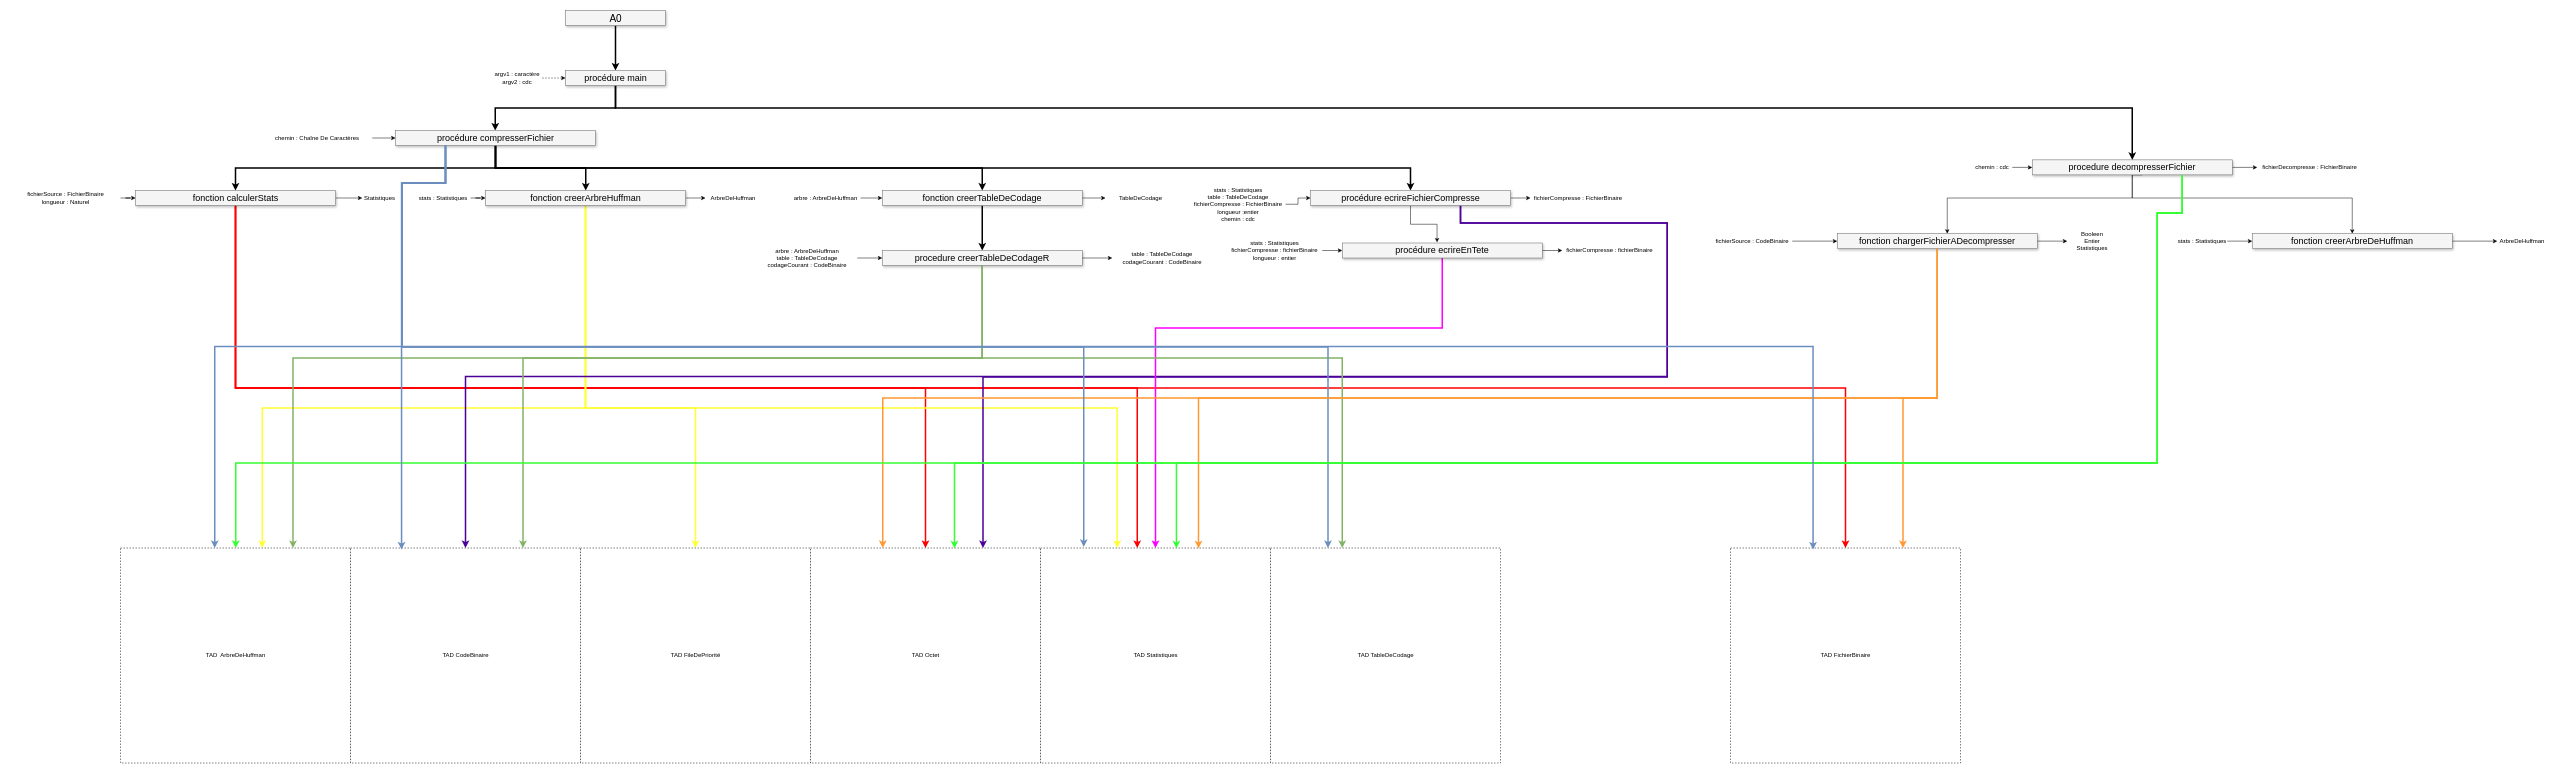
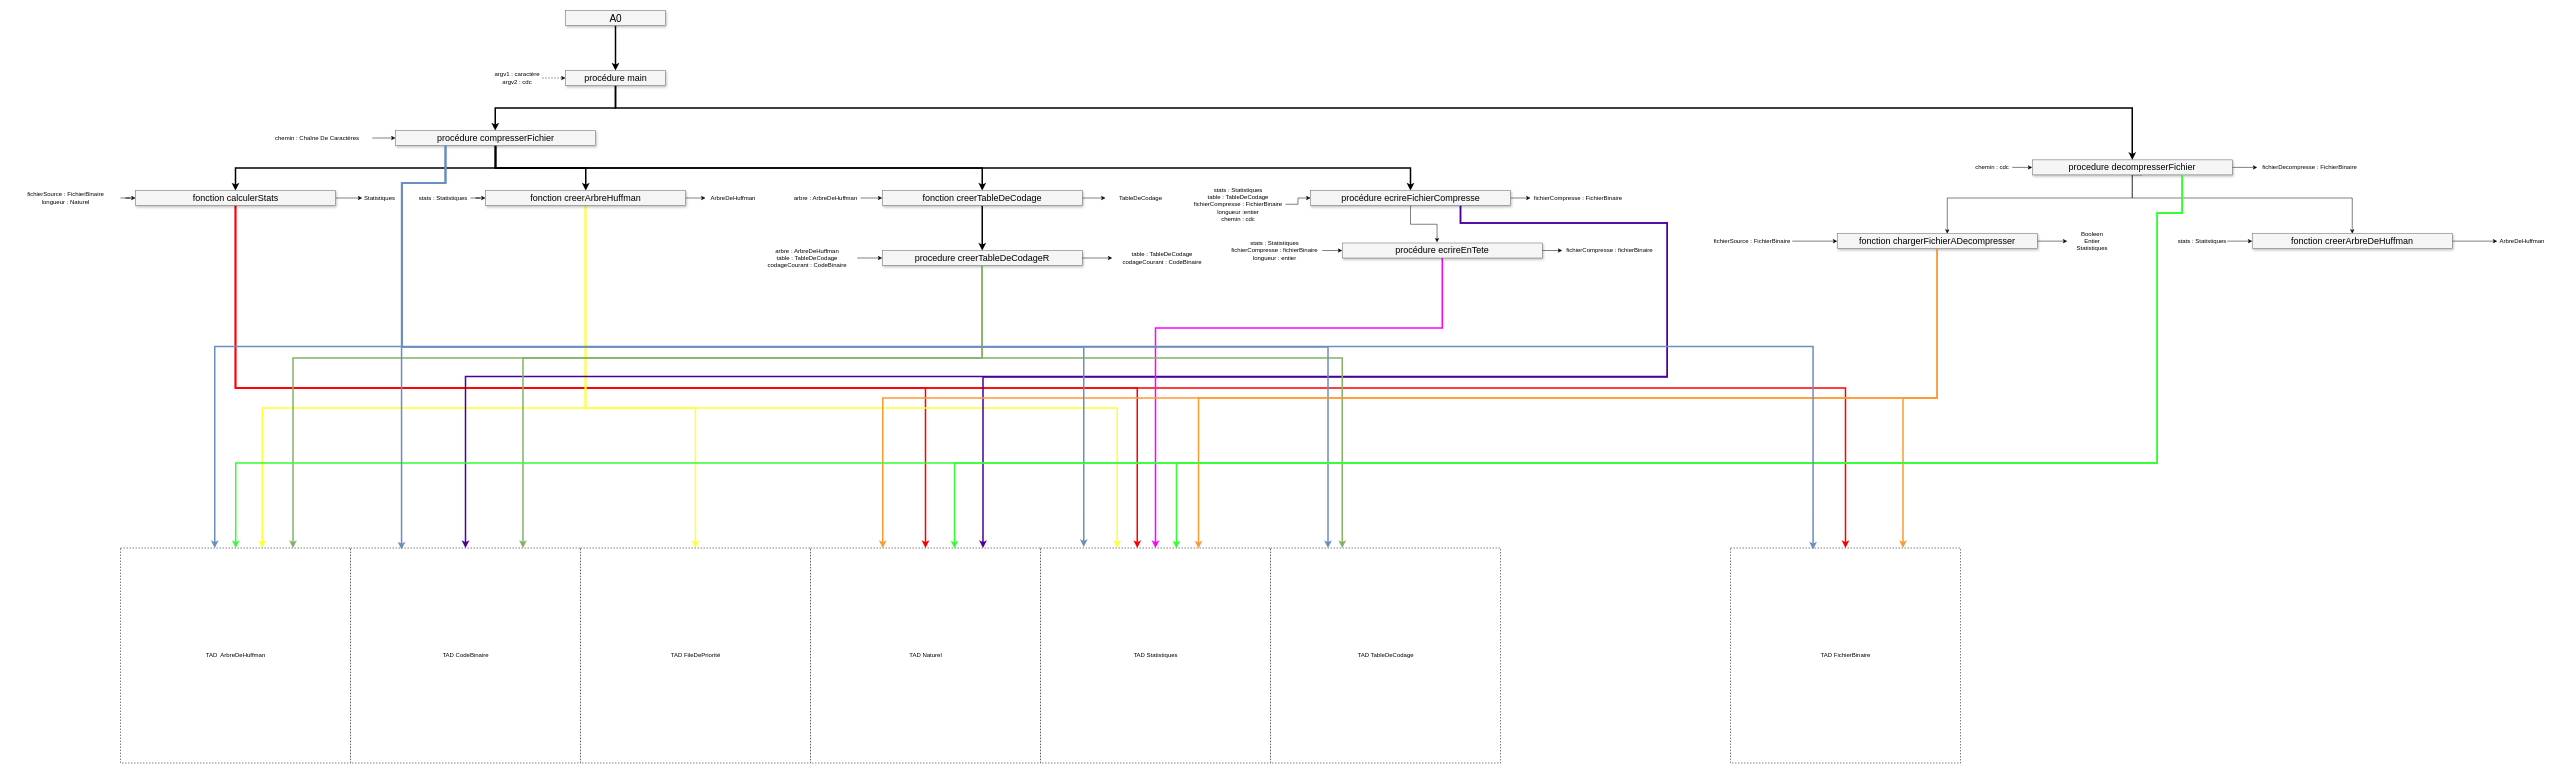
(1752, 241) -> (1752, 241)
(926, 655) -> (926, 655)
